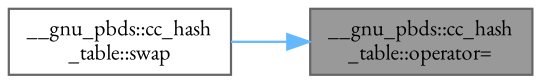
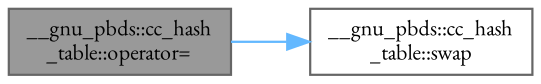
(259, 42) -> (259, 42)
